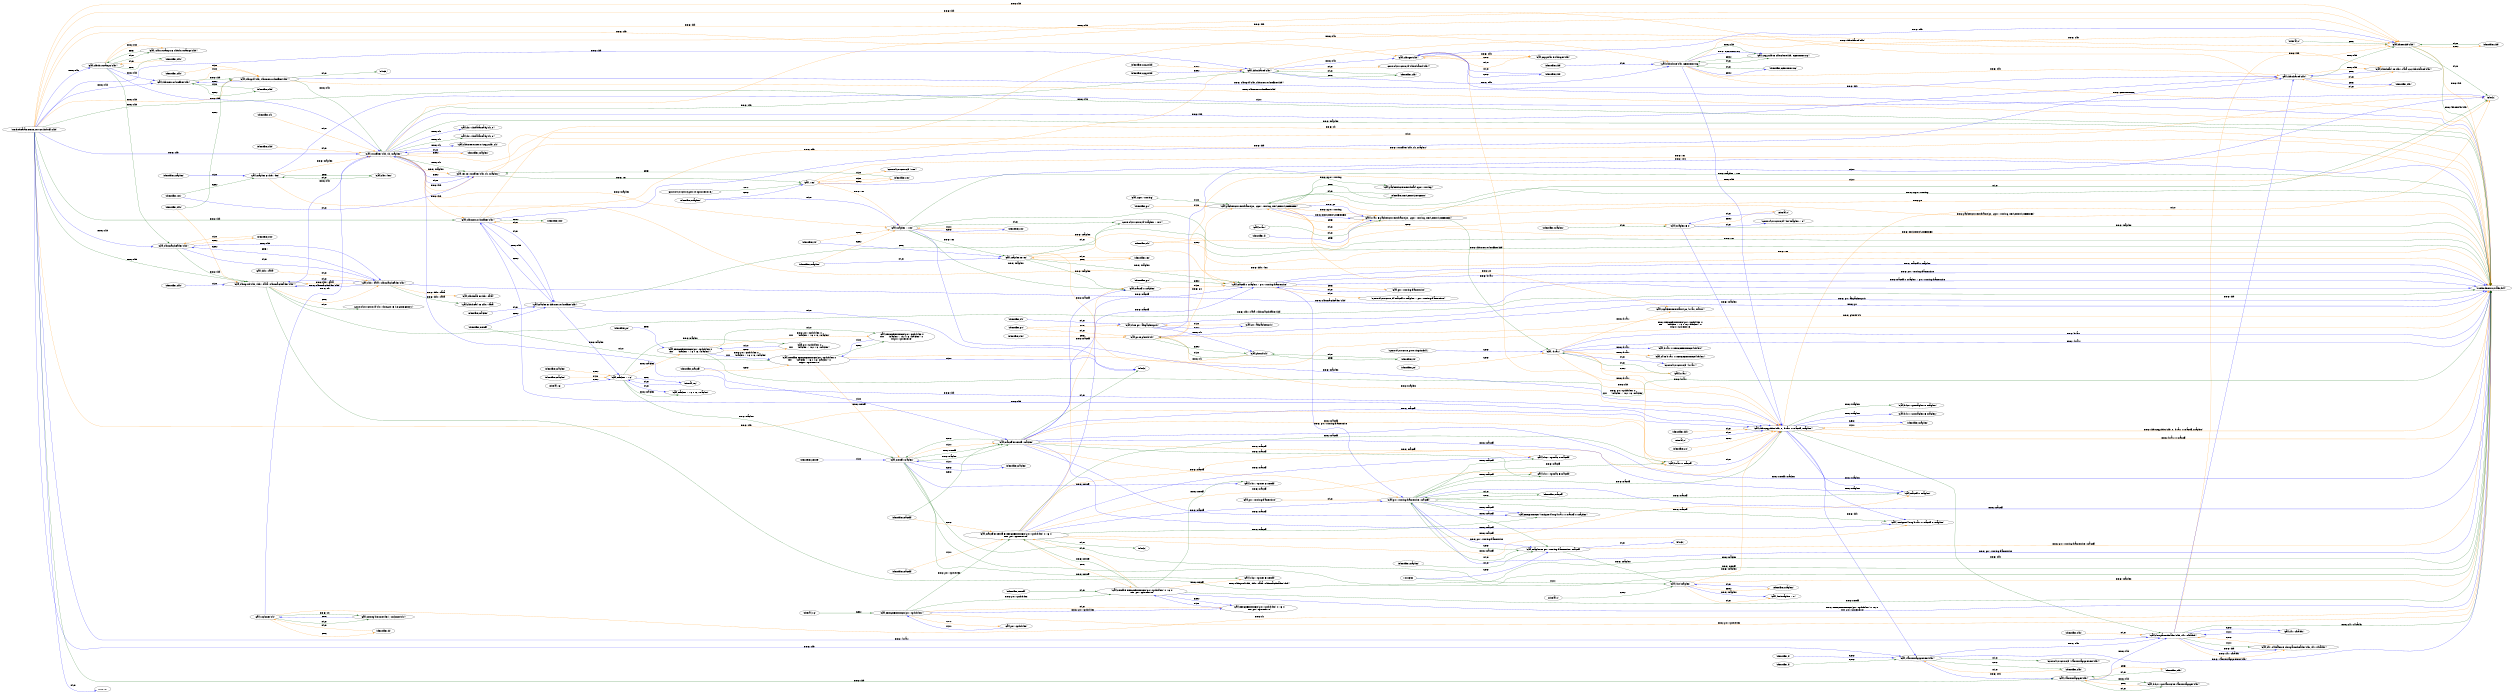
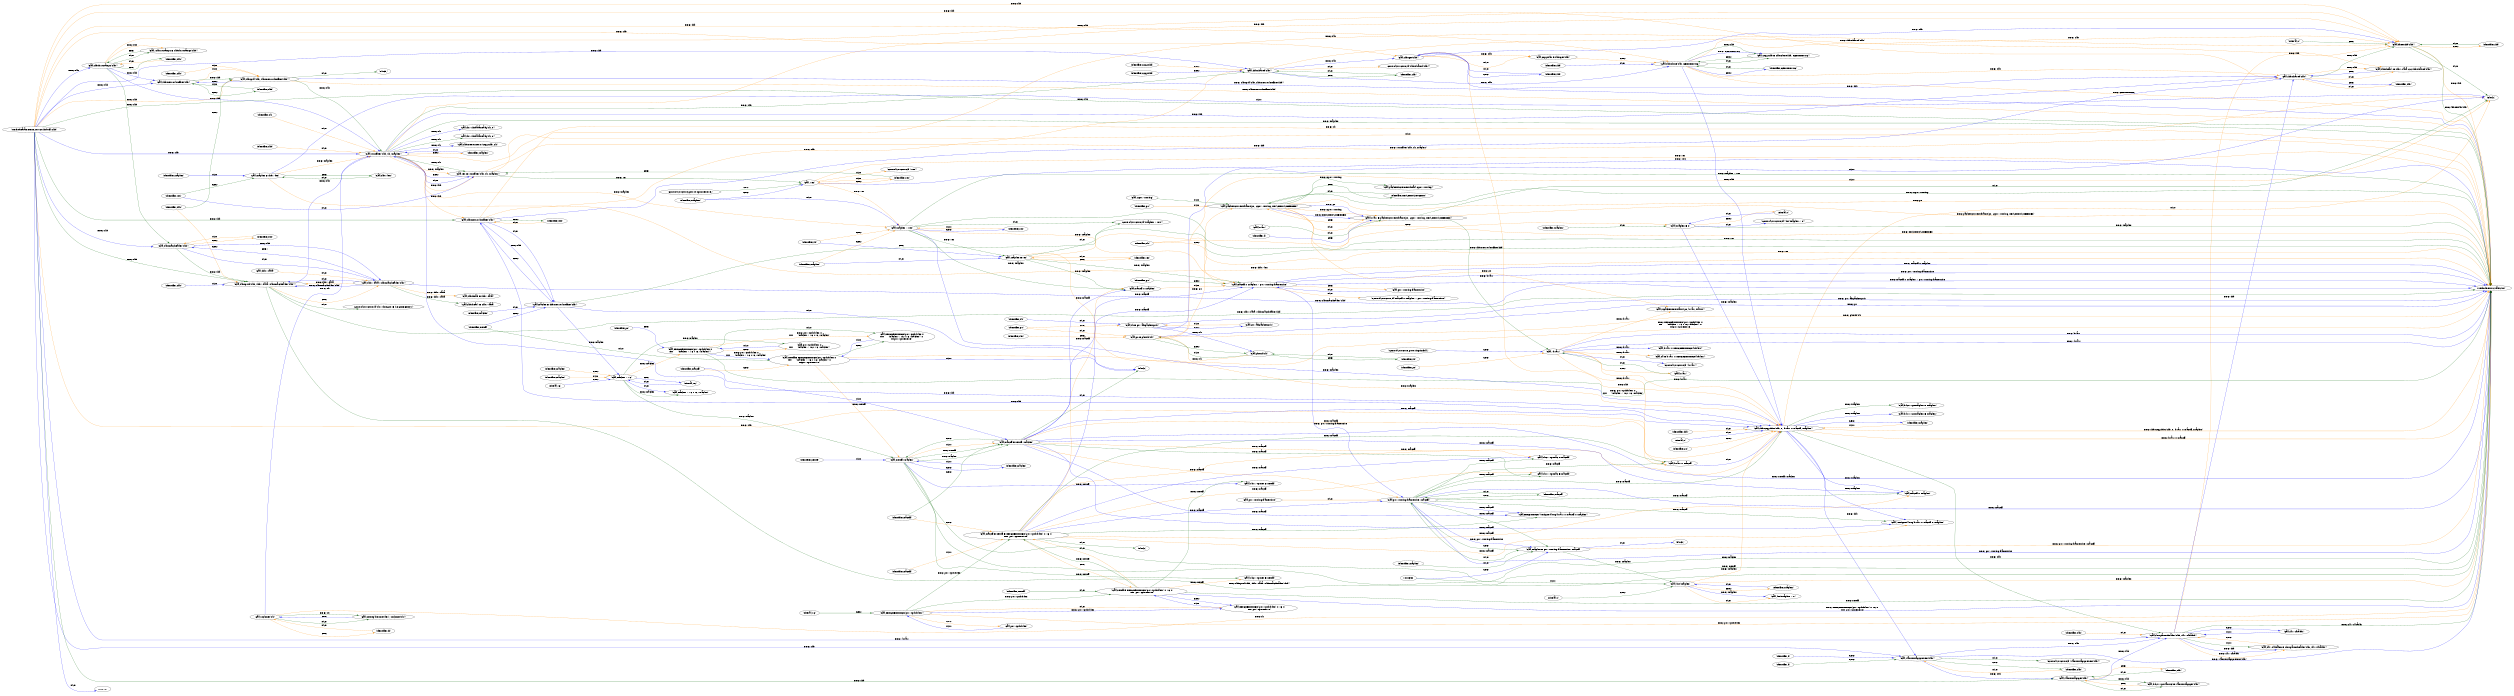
(1478, 58) -> (1615, 60)
(2491, 288) -> (2491, 288)
